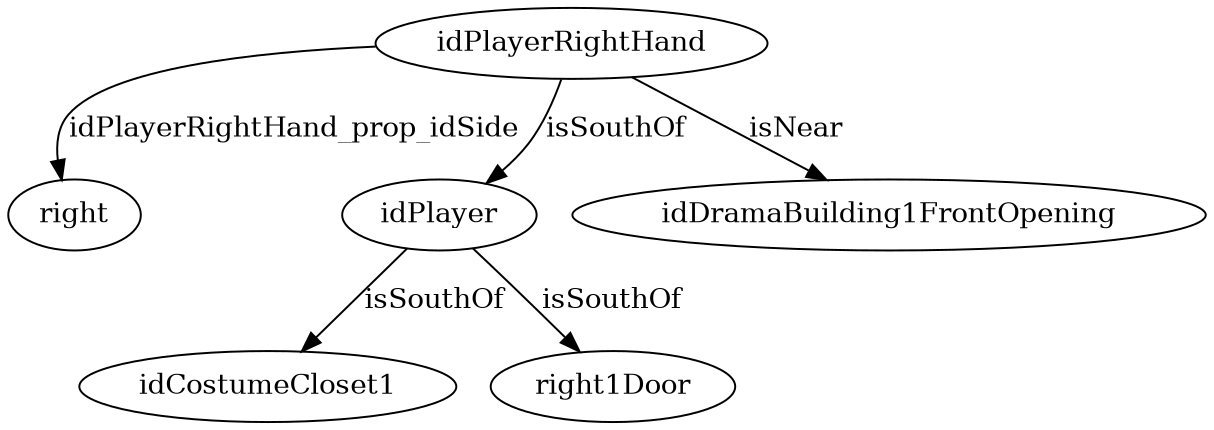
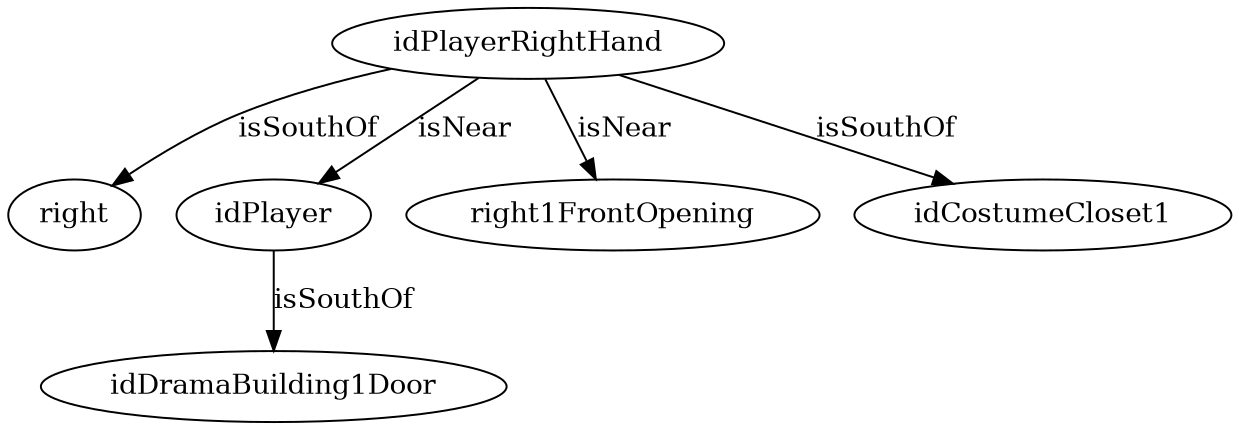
(294, 129) -> (308, 129)
(616, 129) -> (465, 129)
(889, 215) -> (613, 215)
(362, 293) -> (777, 126)
(613, 387) -> (274, 387)
